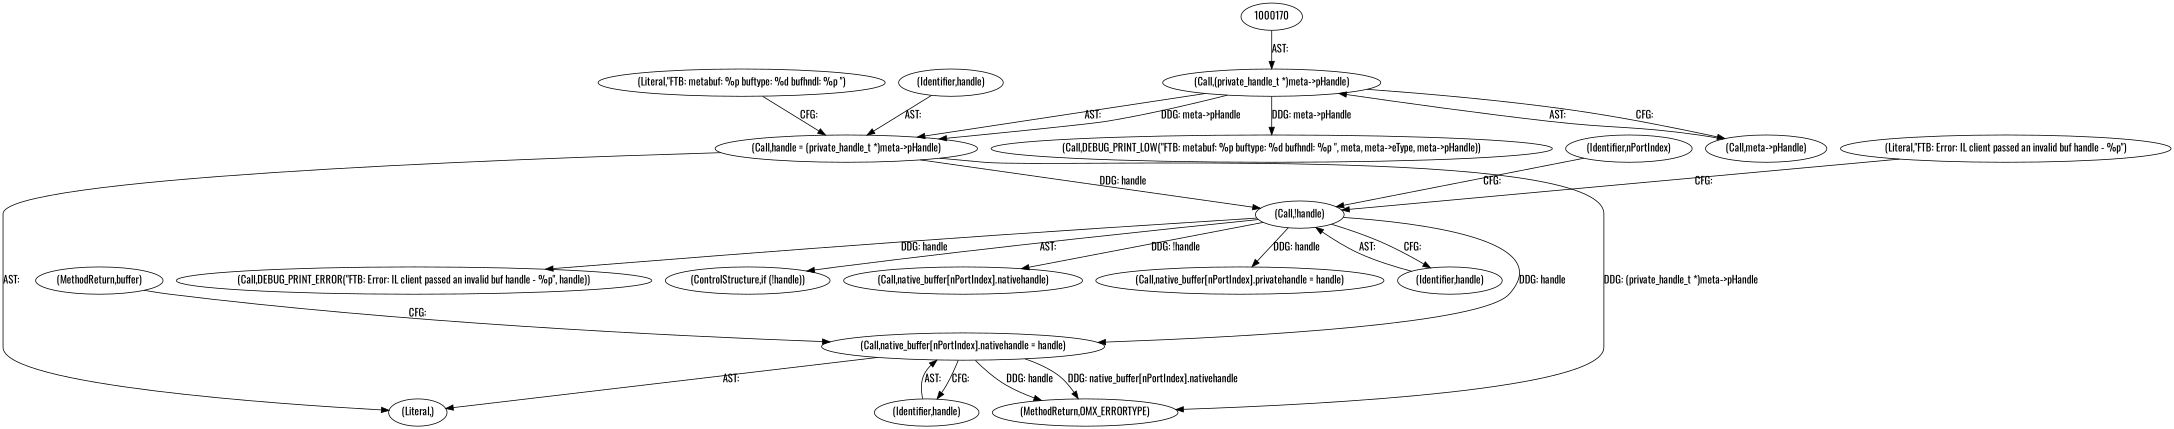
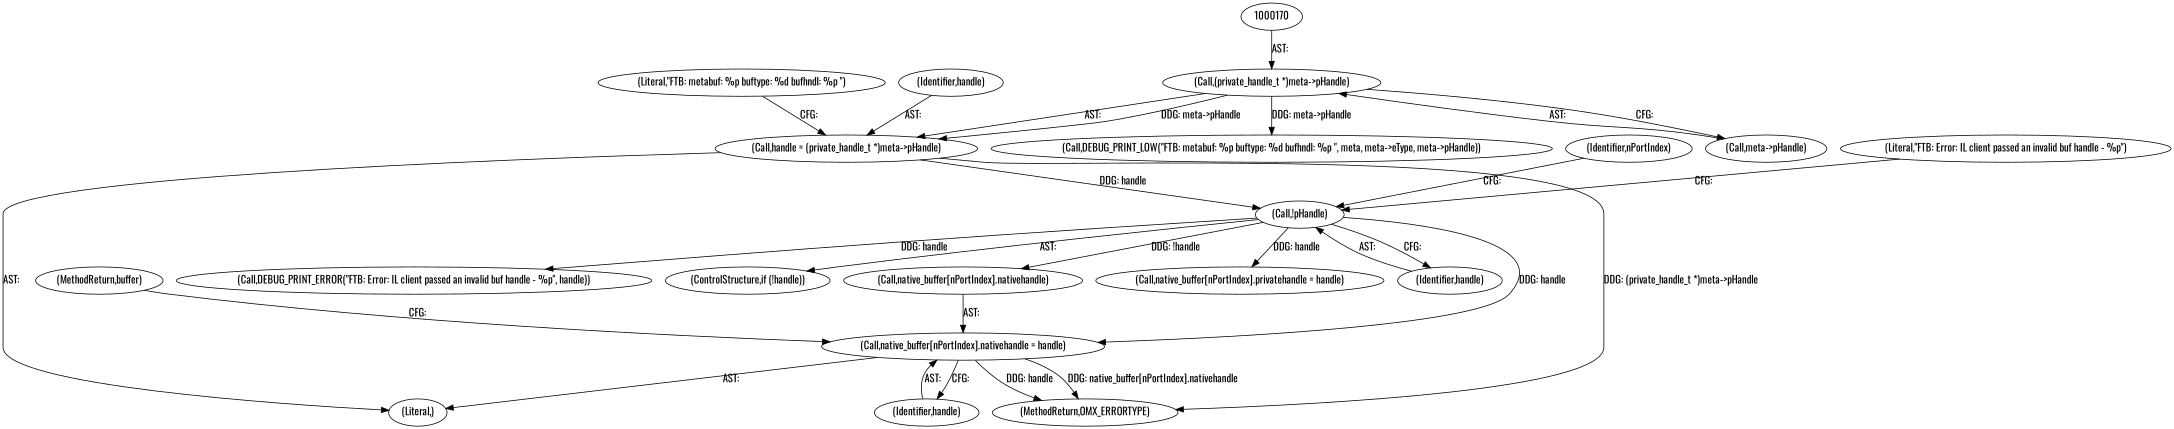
(1300, 215) -> (1300, 215)
none -> (963, 310)
